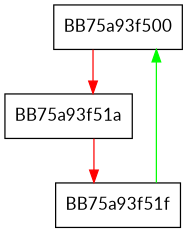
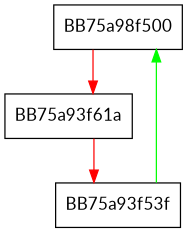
(118, 27) -> (118, 27)
(69, 116) -> (69, 116)
(118, 205) -> (118, 205)
